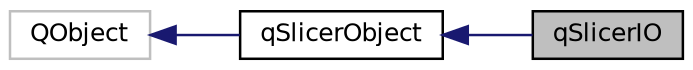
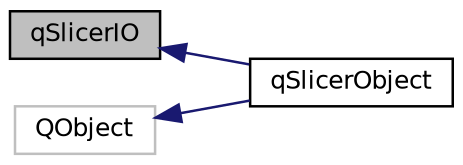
(500, 35) -> (217, 59)
